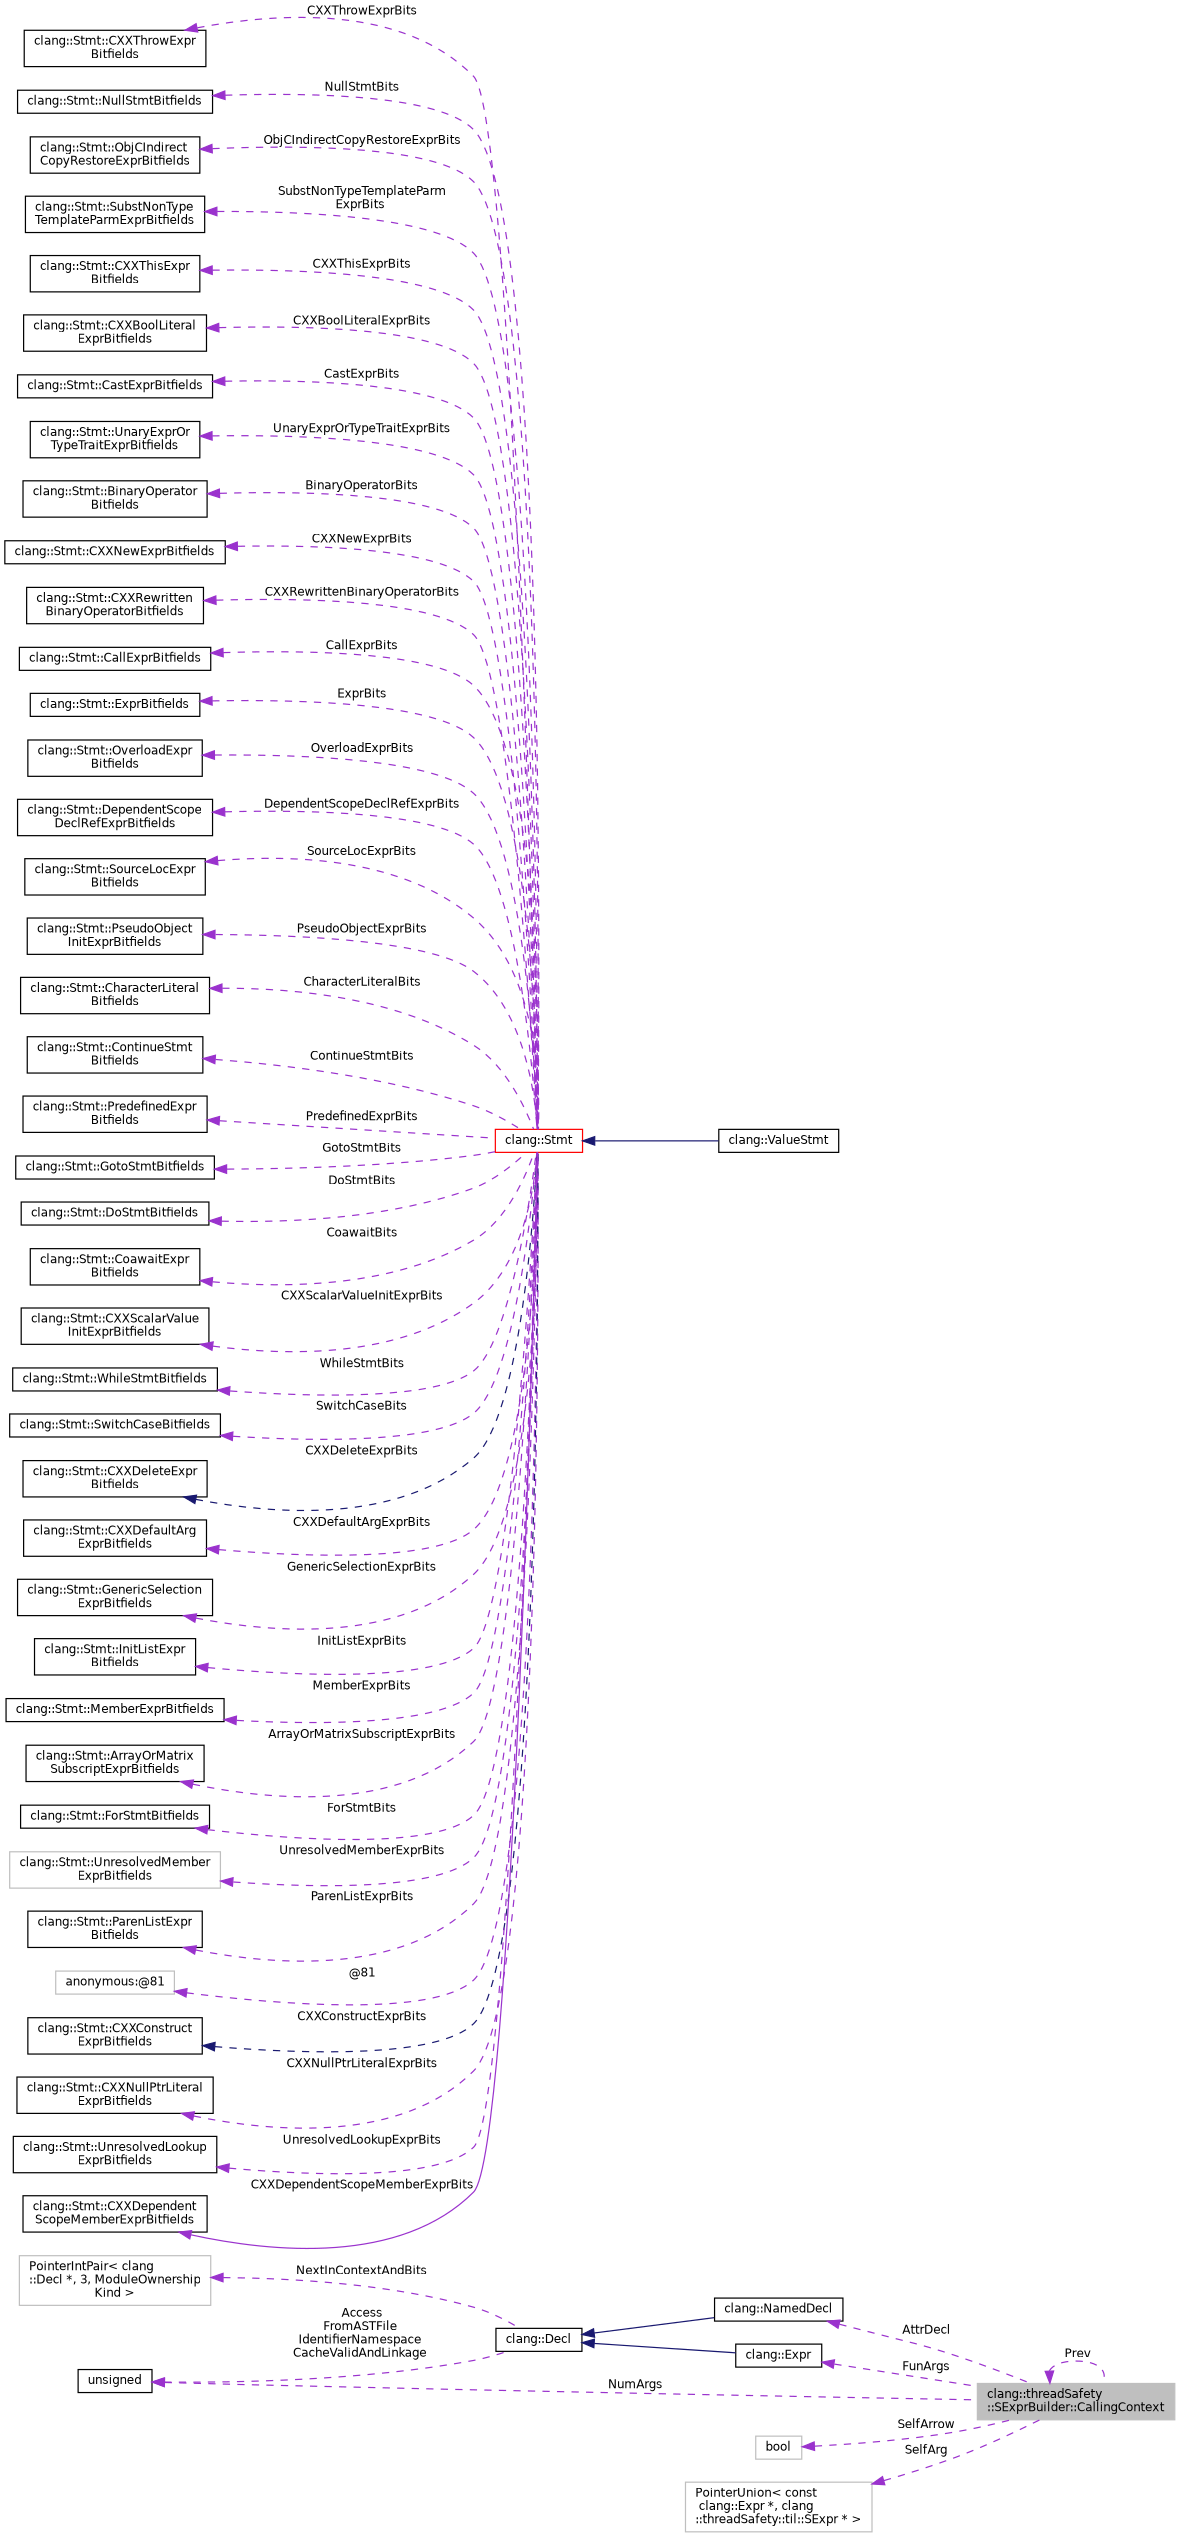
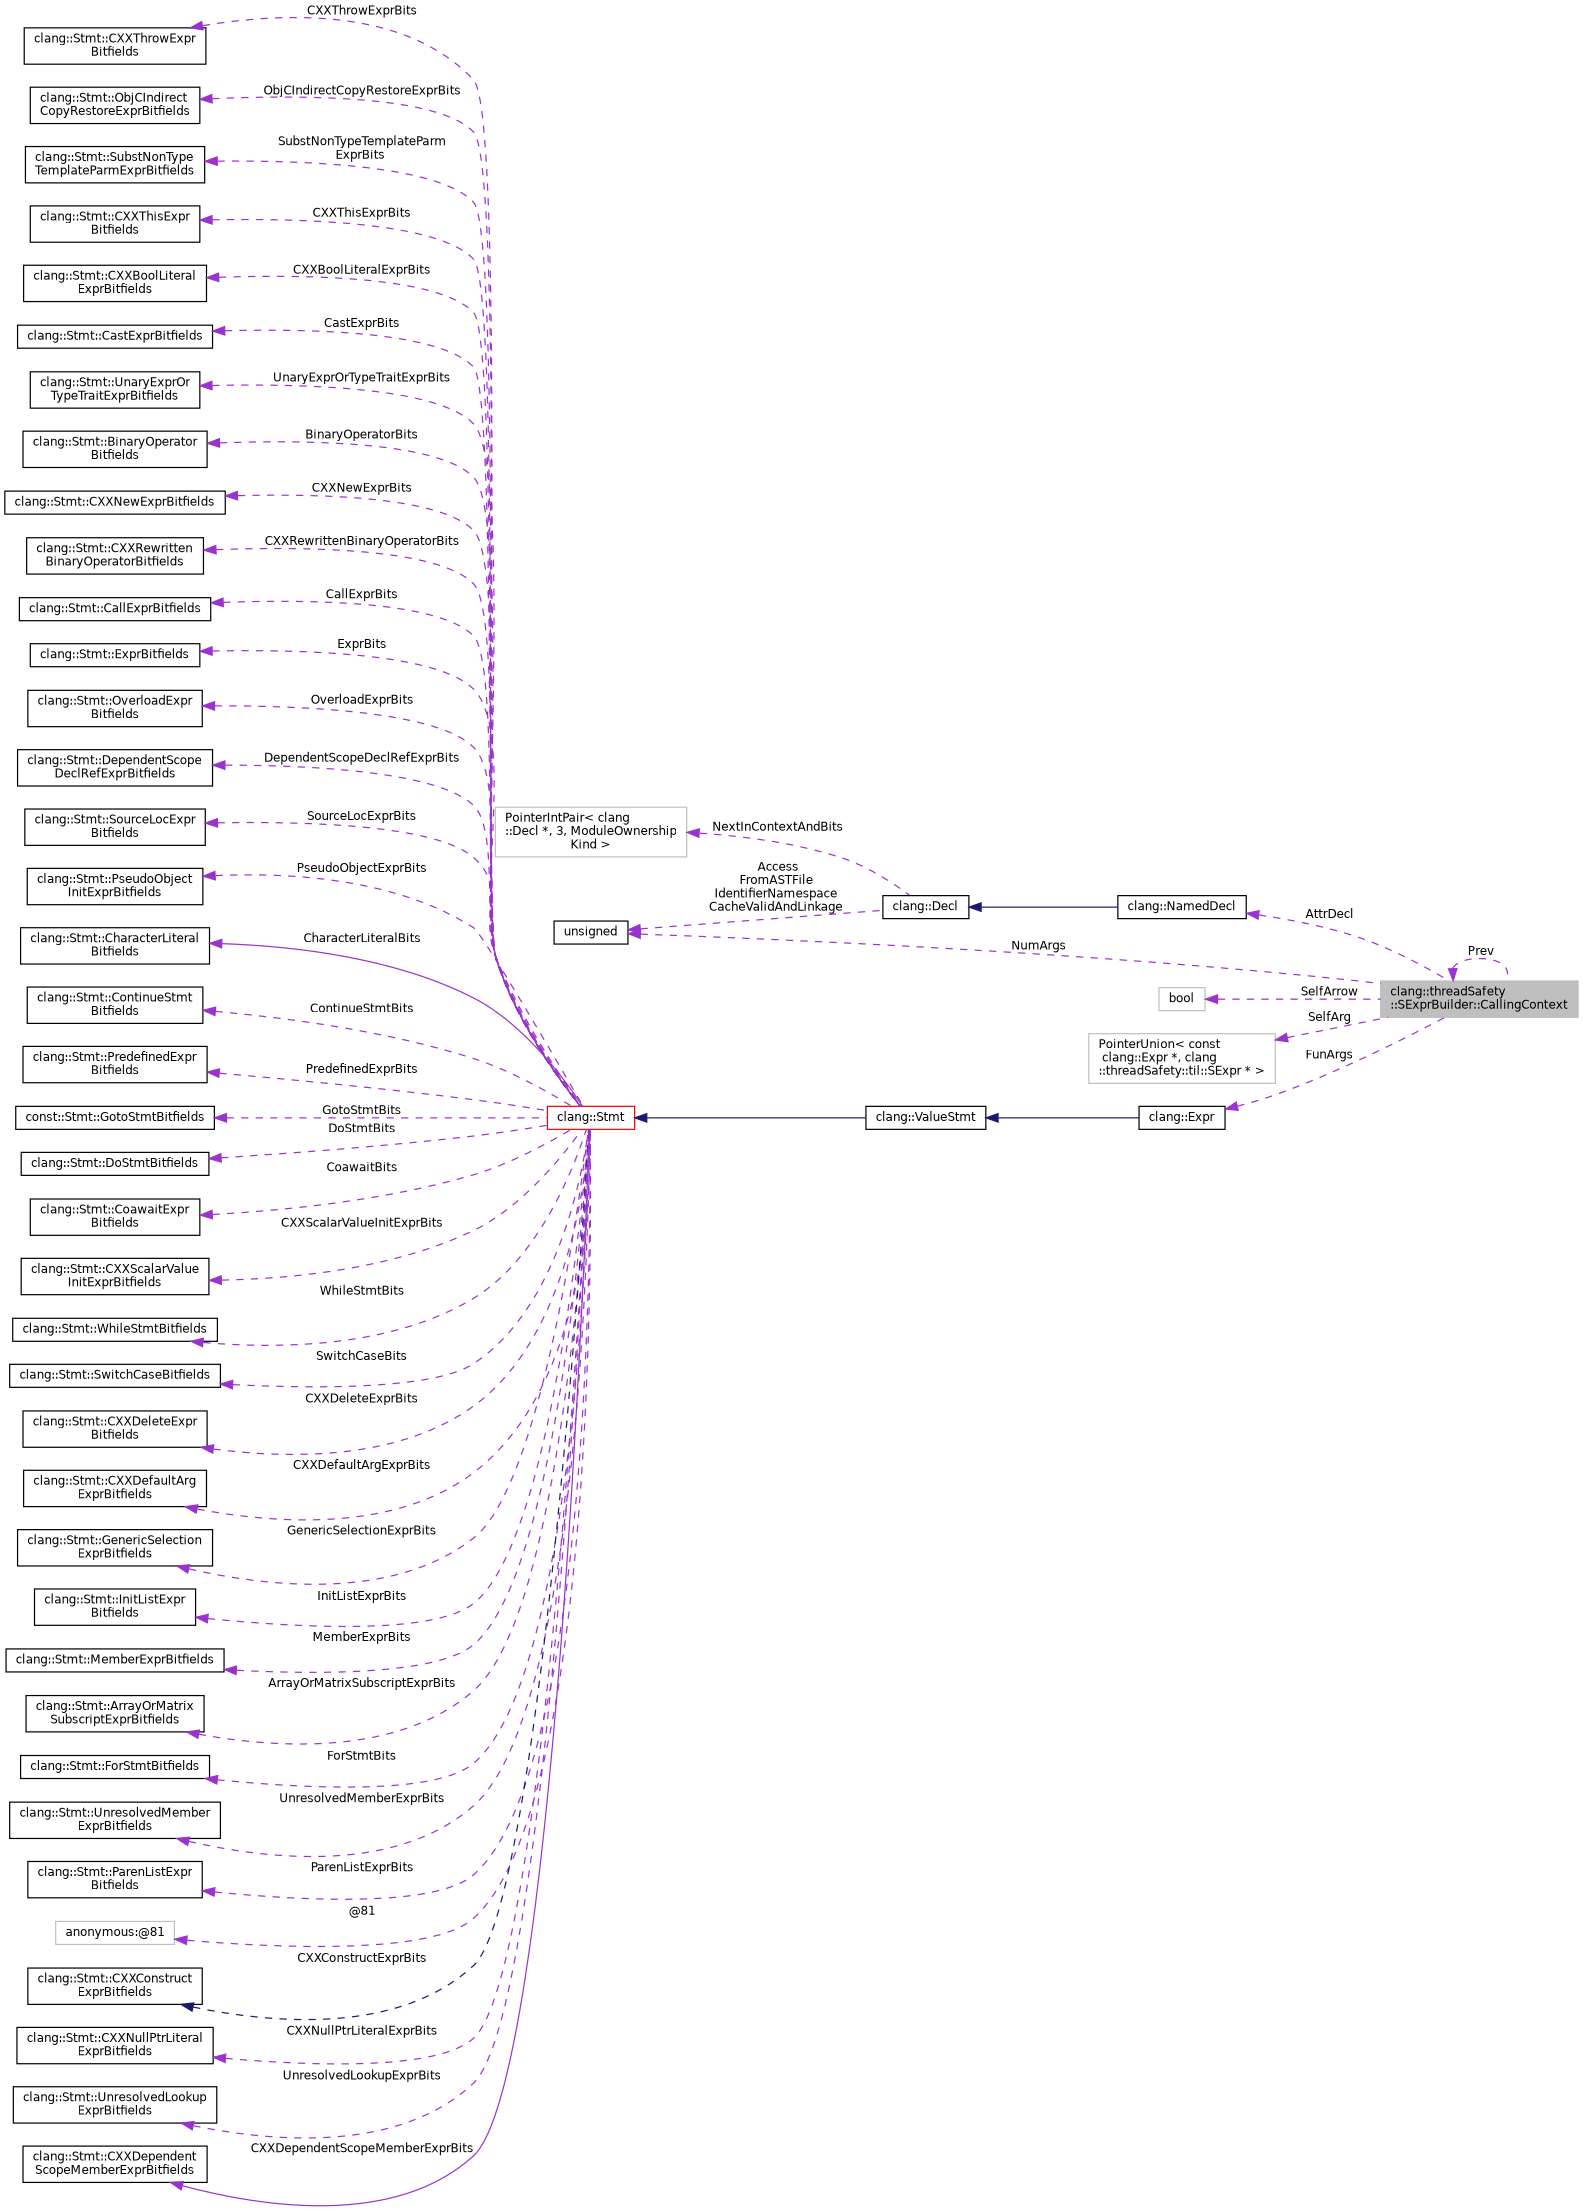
(115, 102) -> none
(403, 1013) -> (425, 978)
(115, 1168) -> (115, 1118)
(481, 1448) -> (488, 1393)
(115, 1870) -> (115, 1820)
(665, 2348) -> (1069, 1118)
